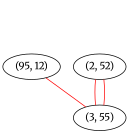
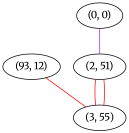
none -> (100, 16)
(32, 67) -> (32, 67)
(100, 67) -> (100, 67)
